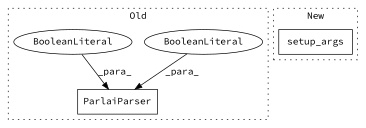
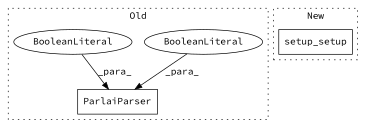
(316, 42) -> (316, 42)
